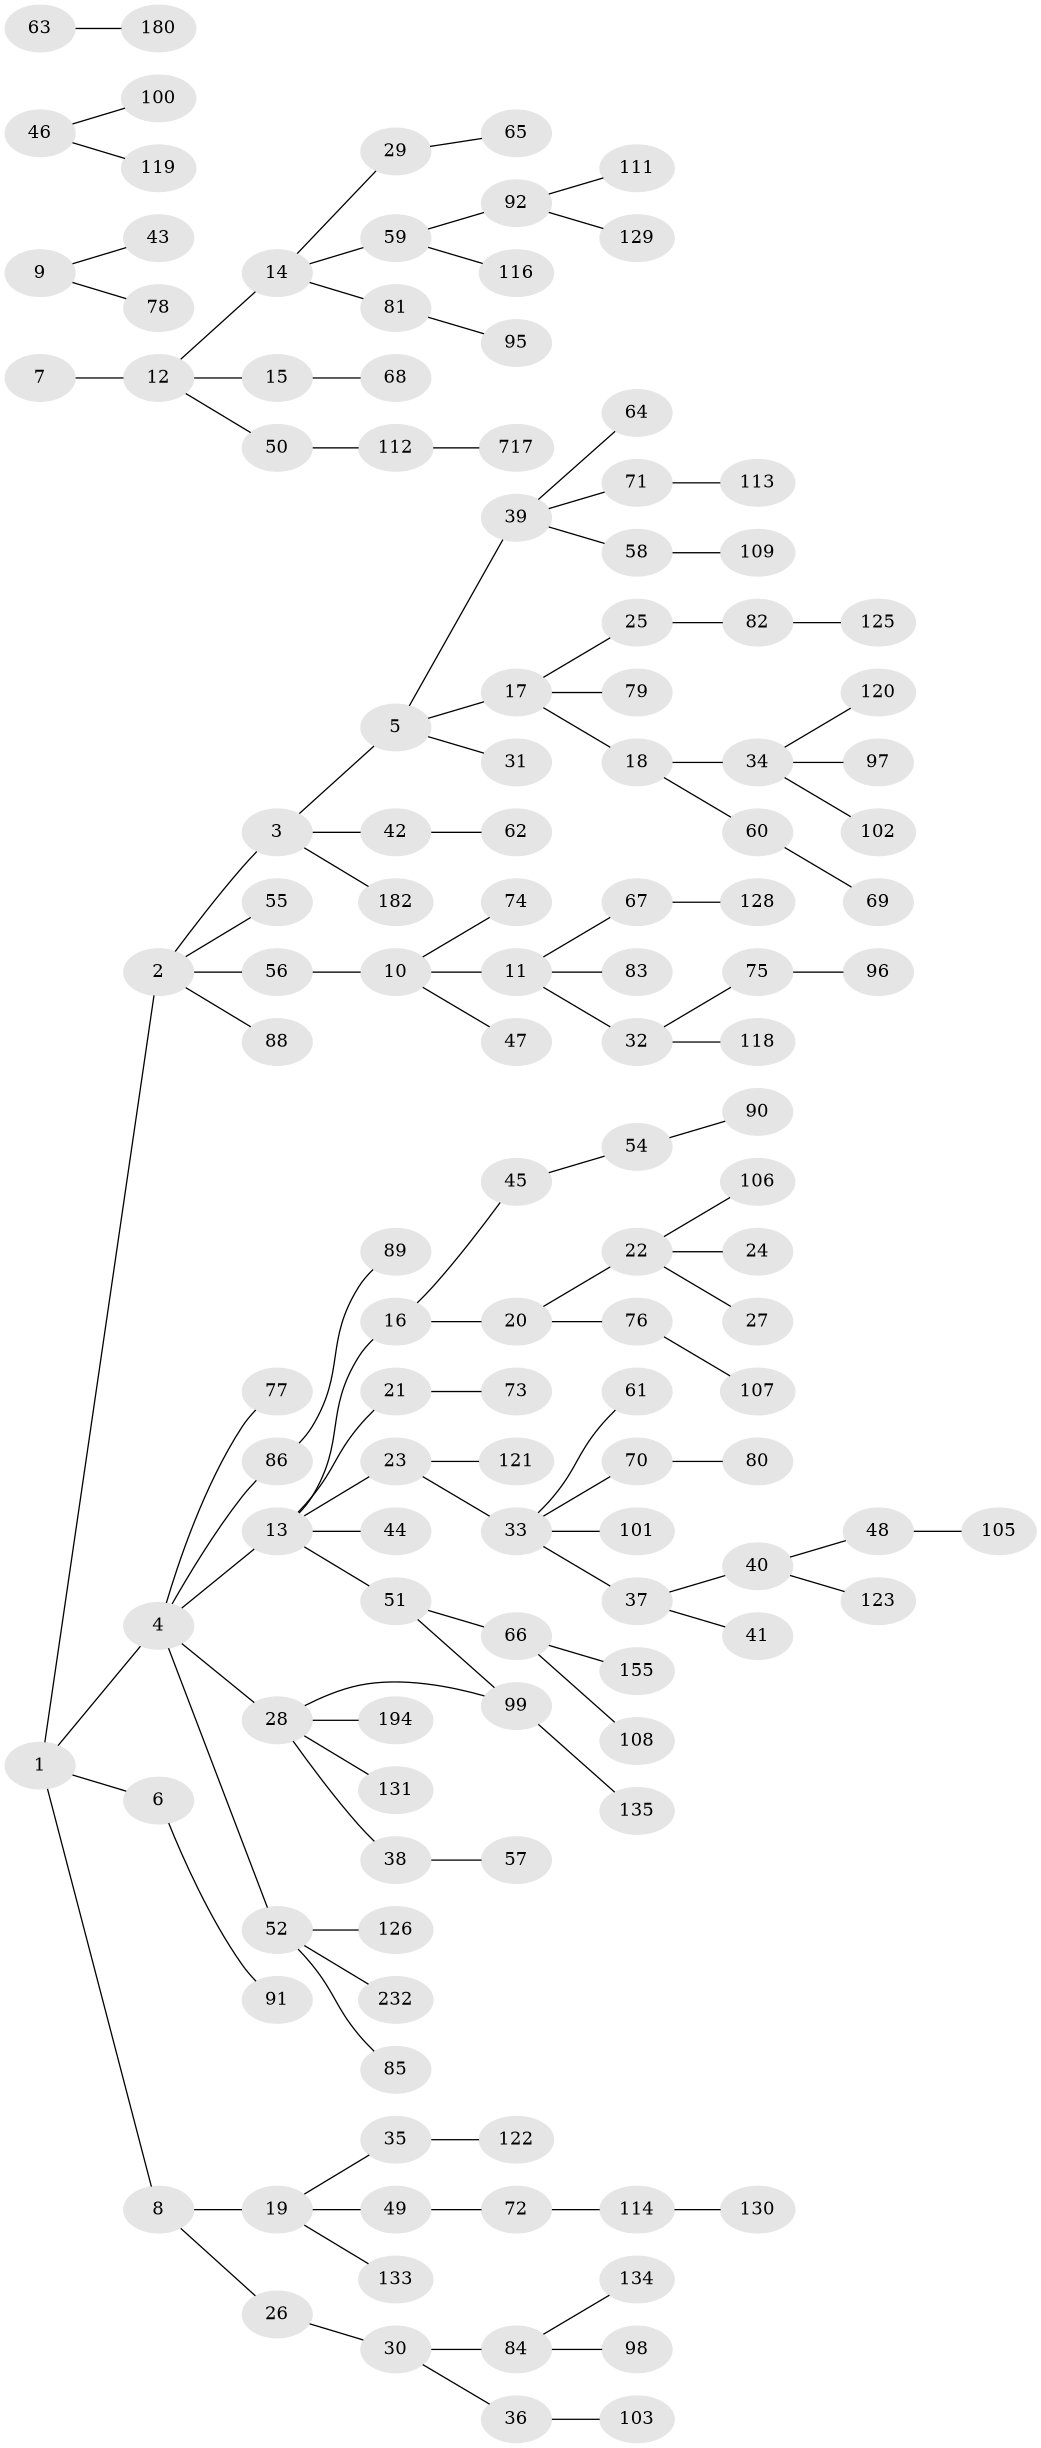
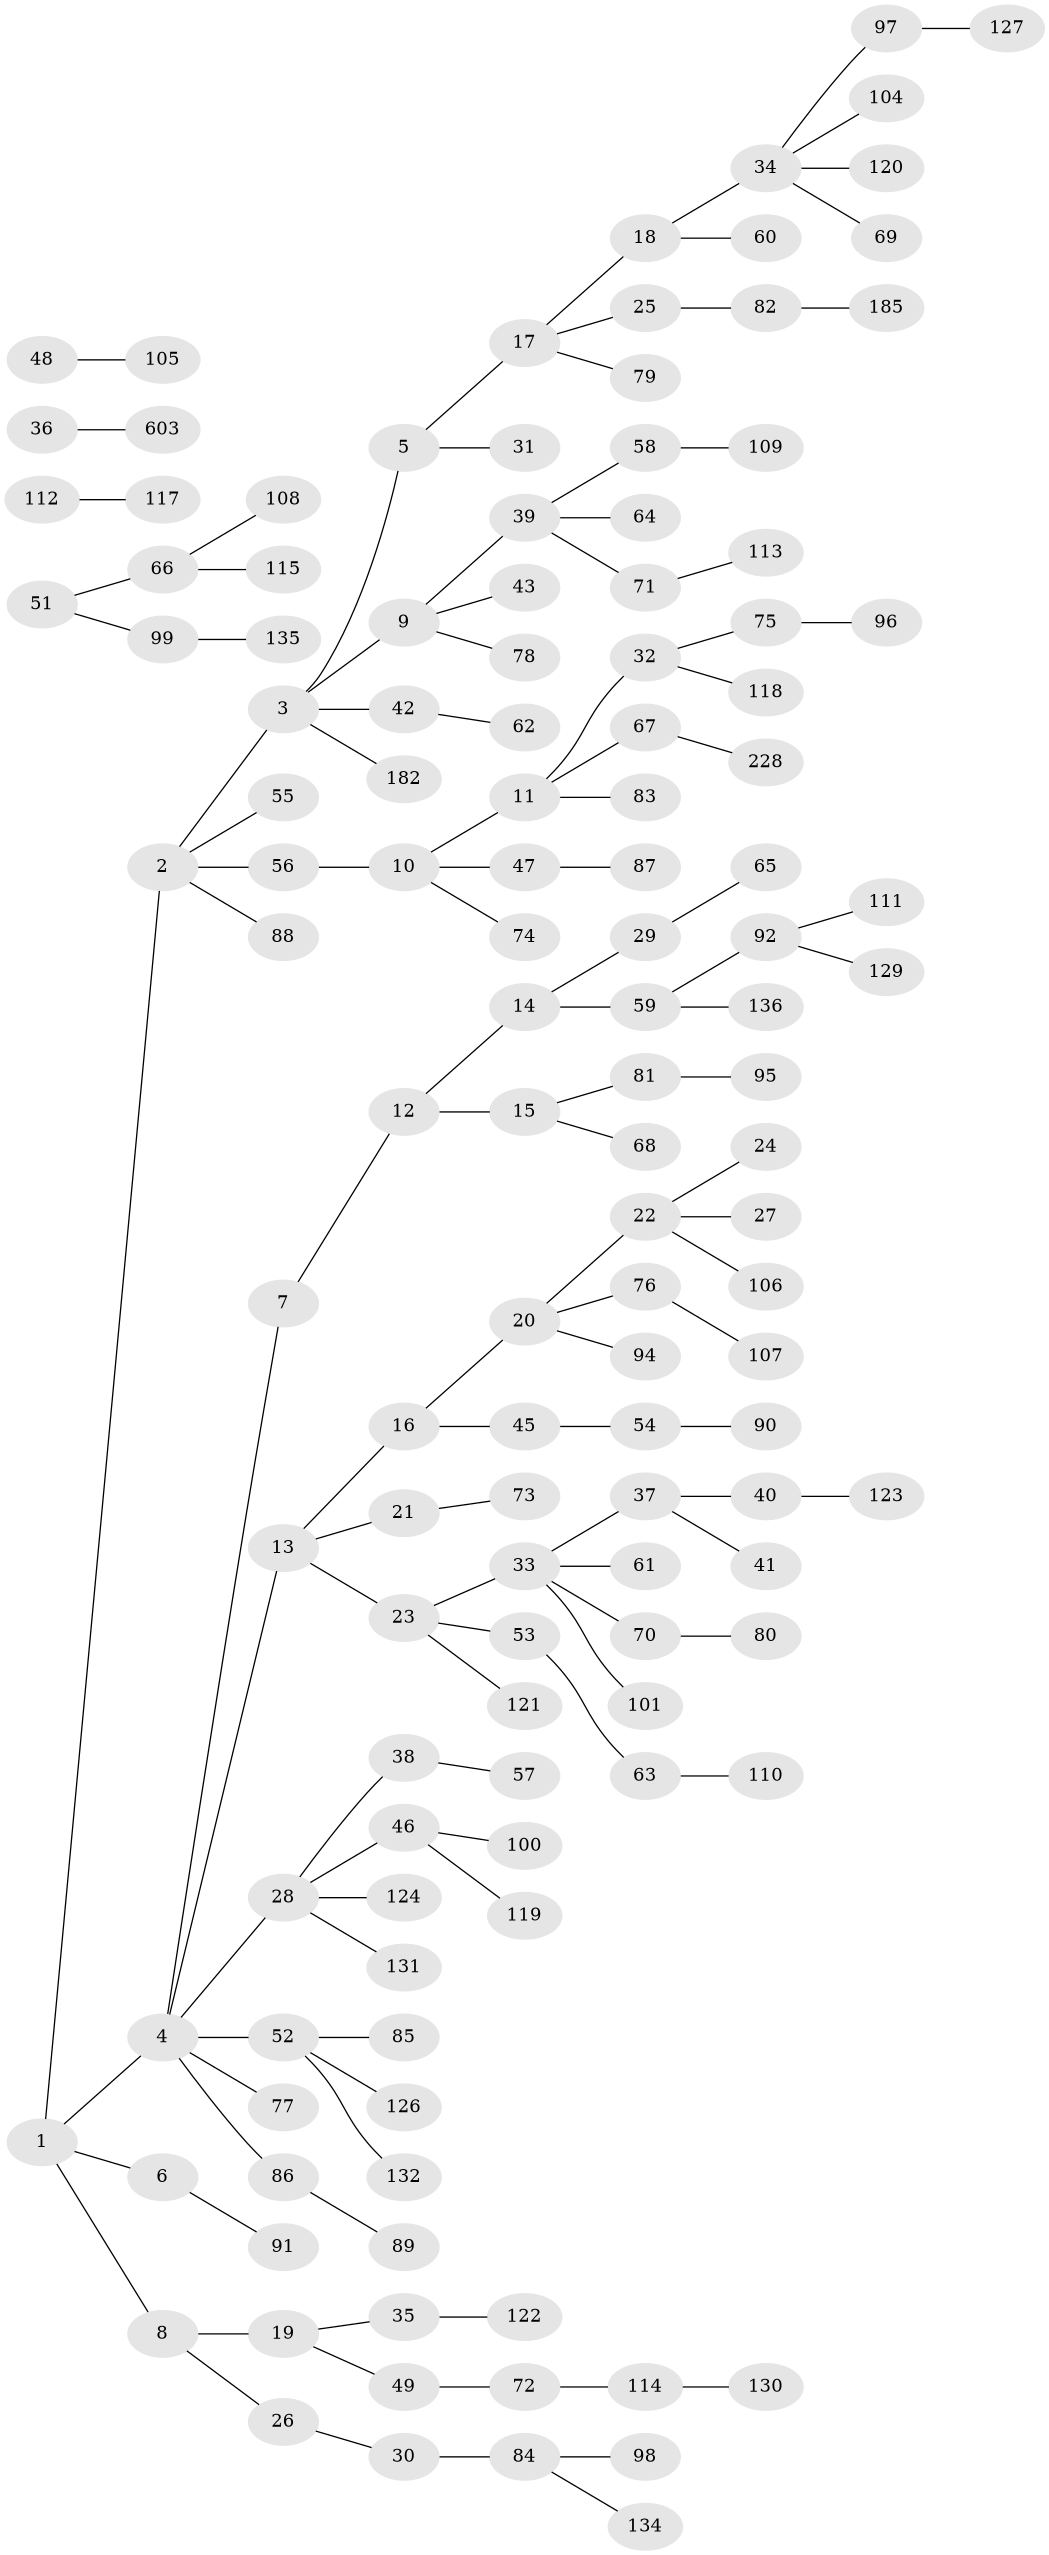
(159, 28) -> (766, 1776)
none -> (1007, 28)
(516, 273) -> (766, 1007)
(336, 291) -> (585, 1094)
(277, 448) -> none
(516, 448) -> (163, 500)
(456, 623) -> (464, 570)
(878, 623) -> (887, 308)
none -> (344, 666)
(878, 832) -> (887, 98)
none -> (645, 867)
(818, 867) -> (826, 203)
(758, 902) -> (766, 762)
none -> (645, 1357)
(396, 1531) -> none
(818, 1549) -> none
(337, 1566) -> none
none -> (525, 1636)
none -> (221, 1670)
(637, 1671) -> (283, 570)
(393, 1682) -> (344, 1863)
(396, 1720) -> (404, 1898)
(396, 2000) -> (404, 2177)
(396, 2280) -> none
(456, 2384) -> none
(637, 2419) -> (163, 430)
